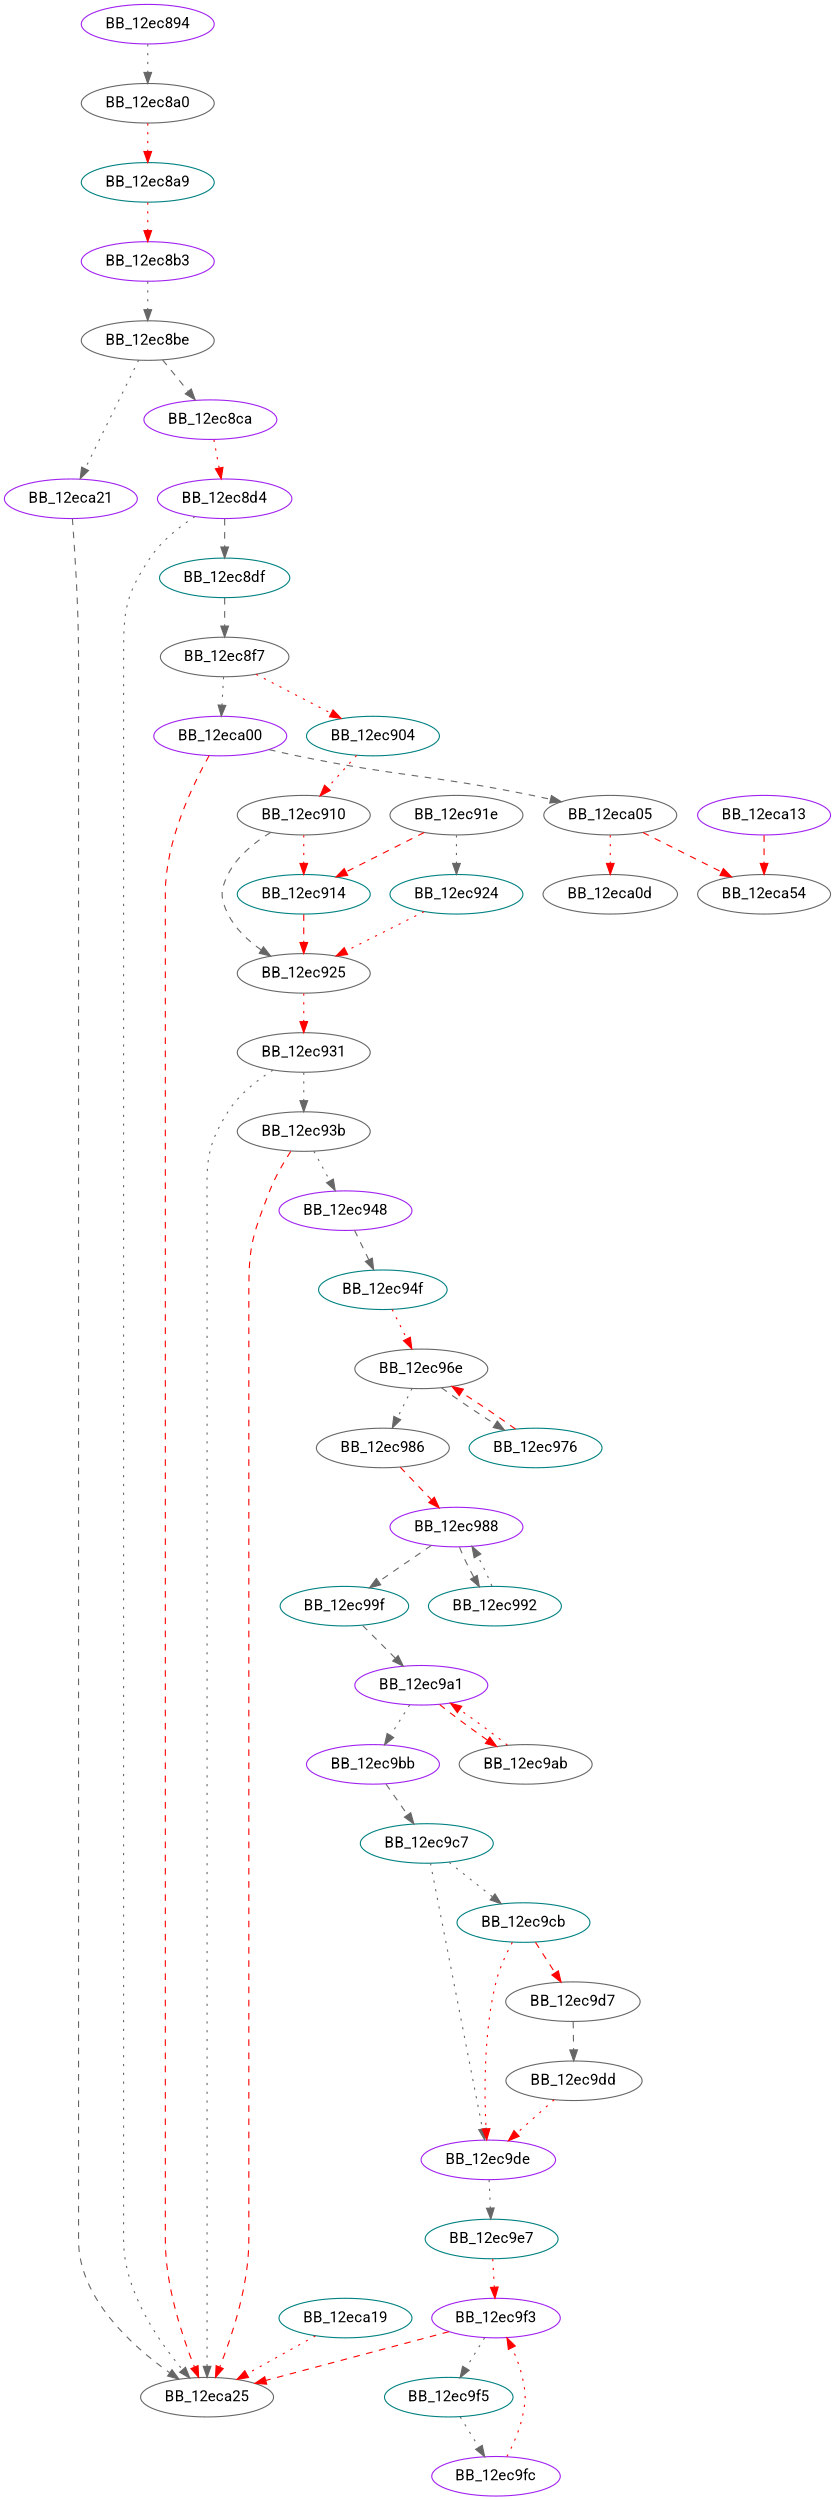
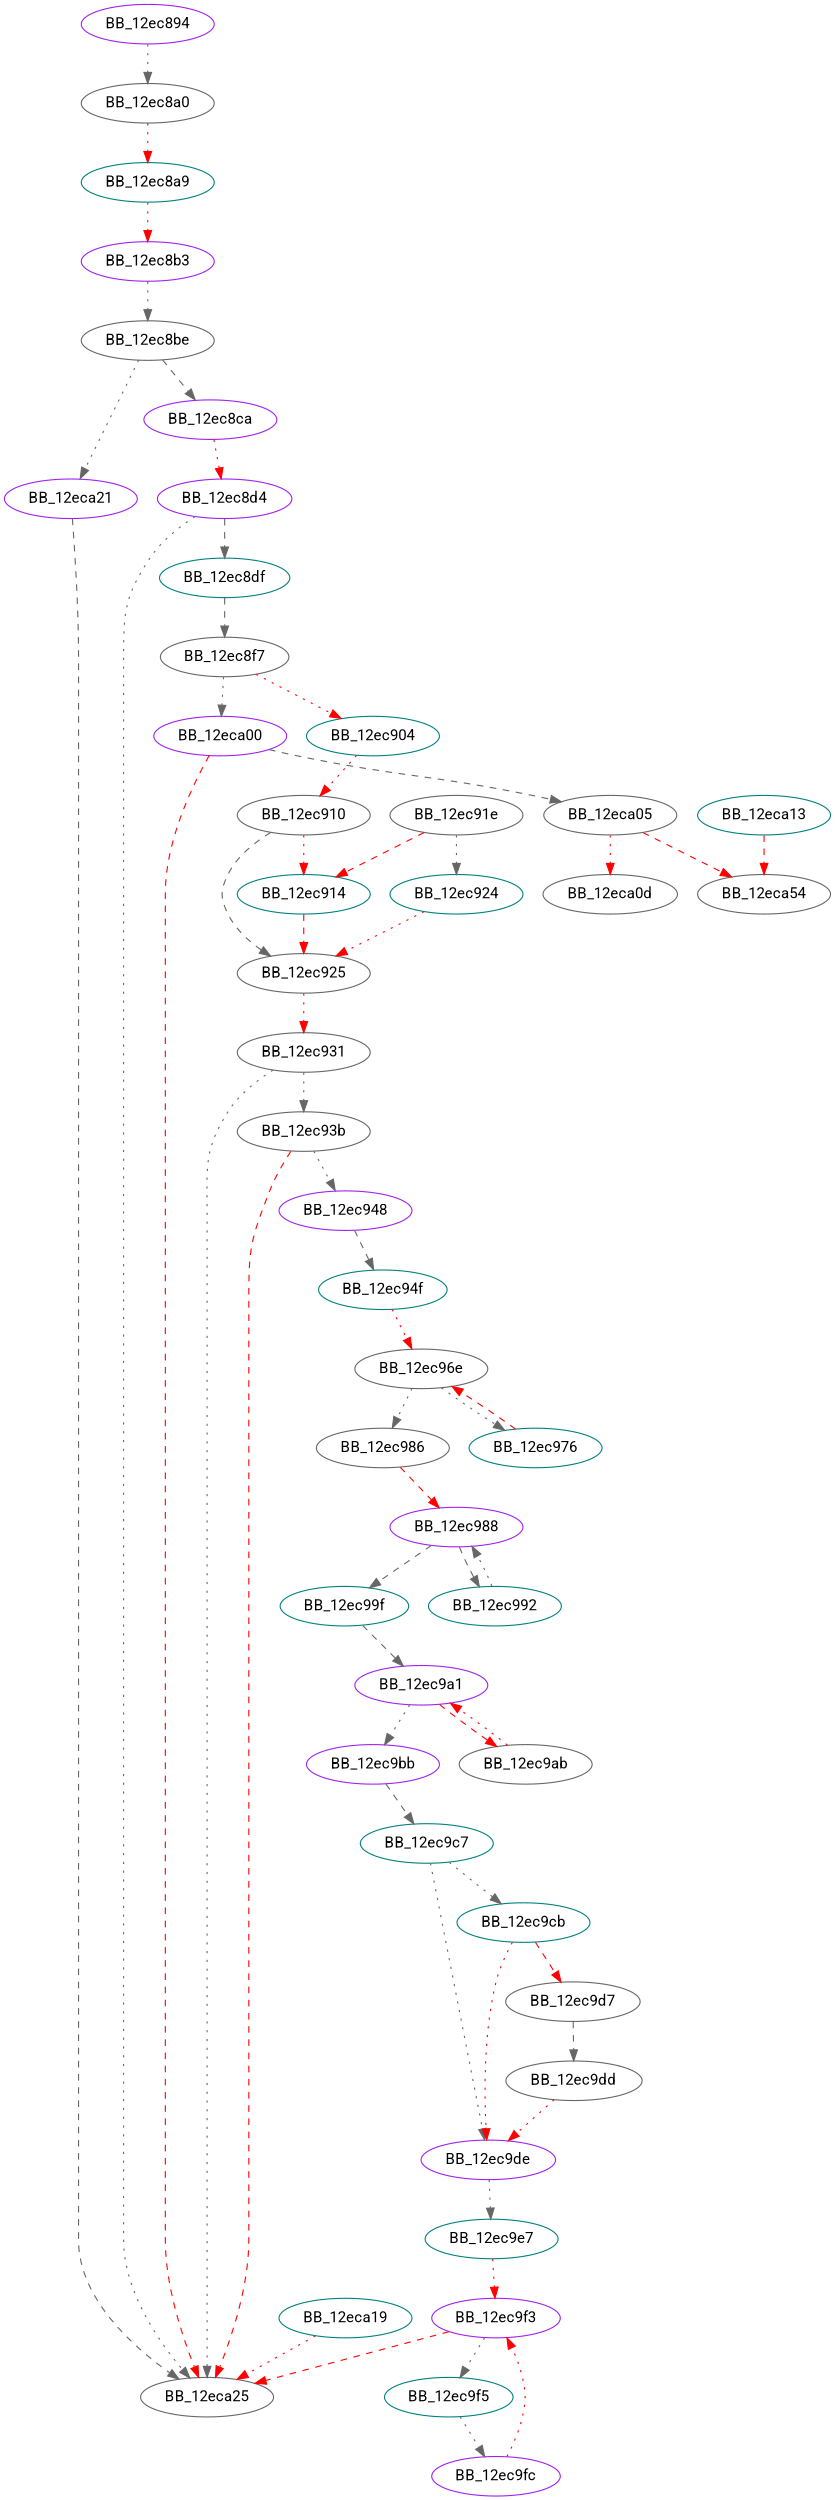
(764, 815) -> (764, 815)
(468, 1406) -> (468, 1406)
